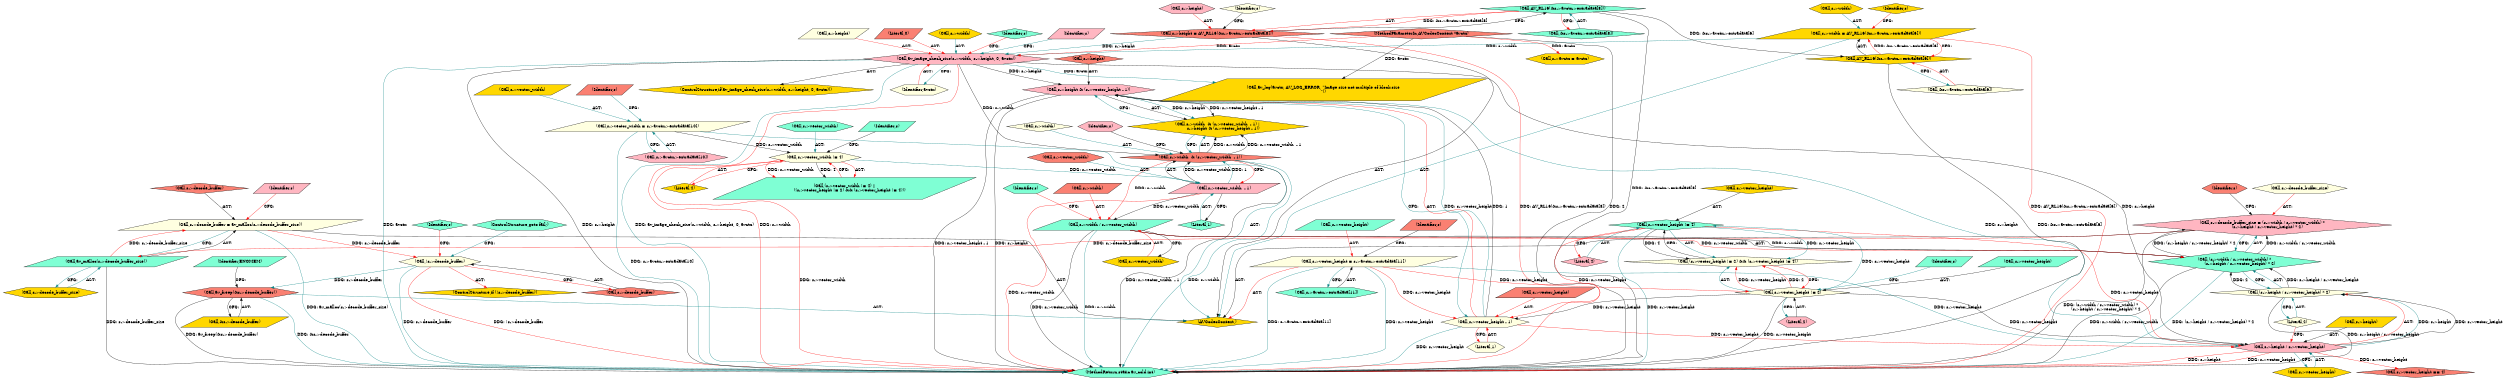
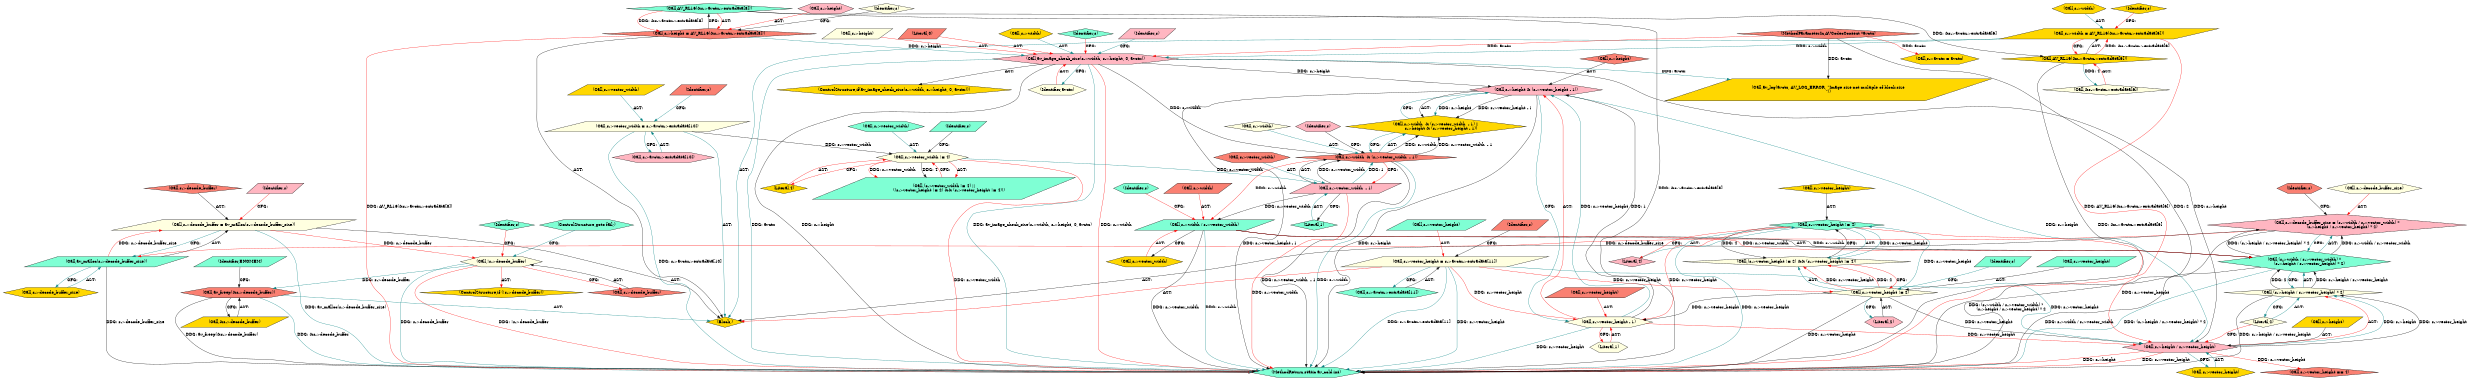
(1581, 34) -> none
(1926, 72) -> (2092, 72)
(1217, 322) -> (725, 322)
